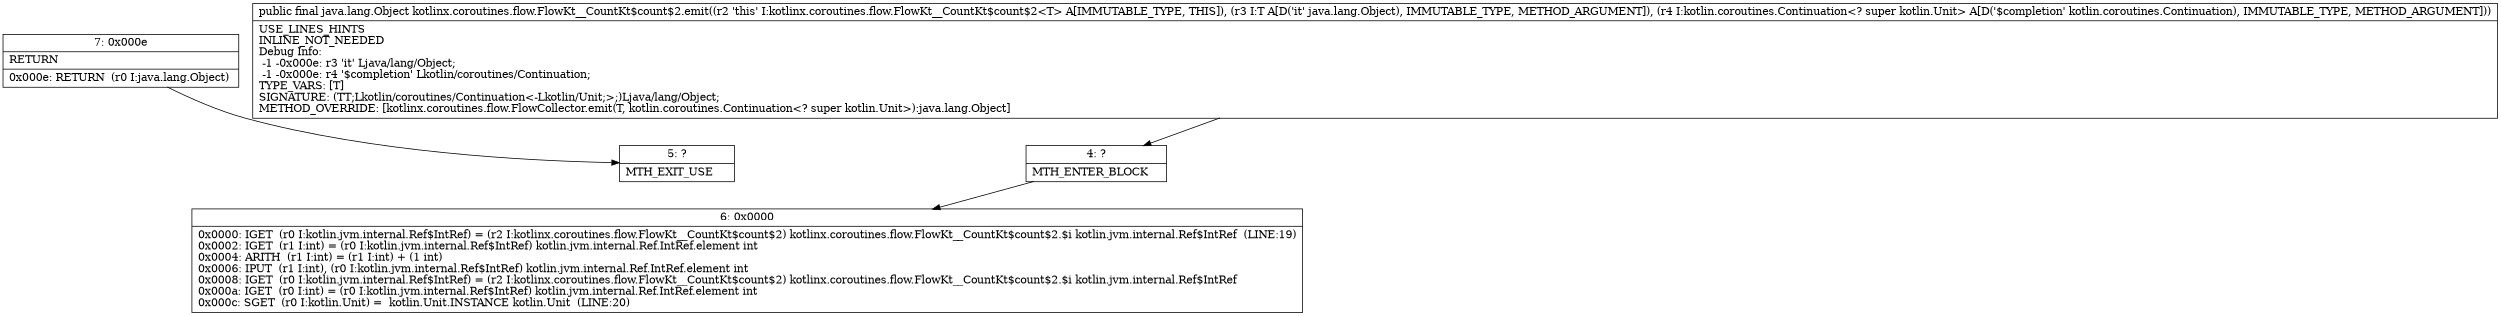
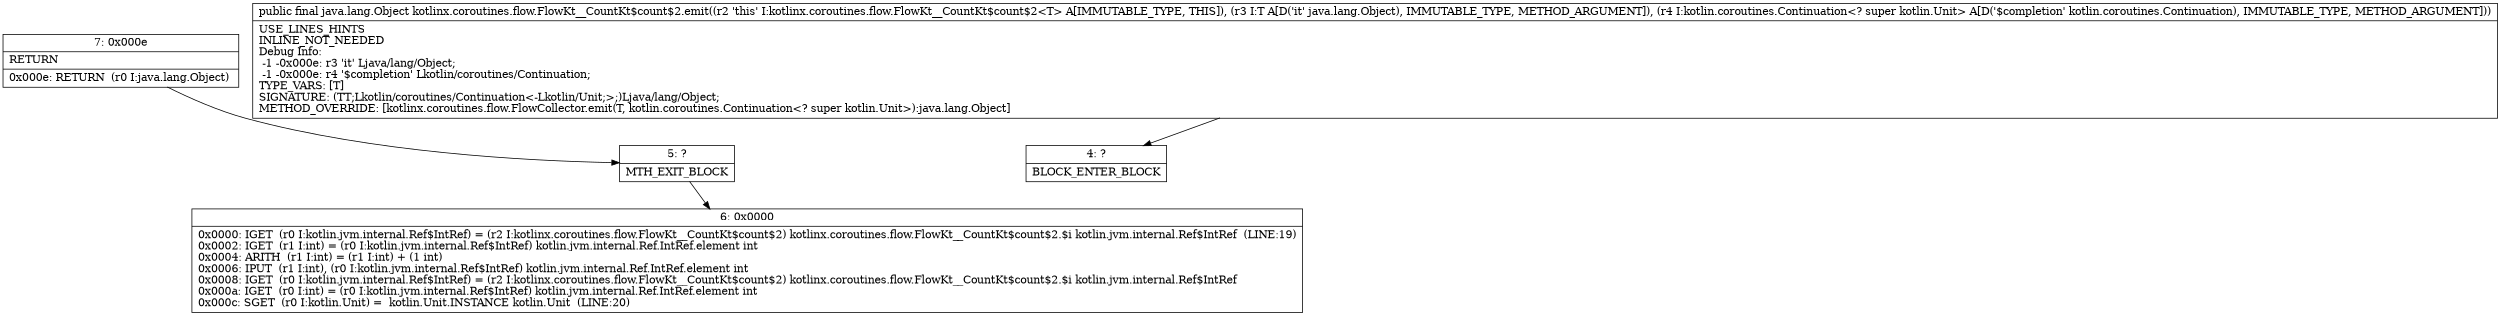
(669, 172) -> (677, 172)
(1090, 172) -> (1096, 172)
(987, 194) -> (697, 192)
